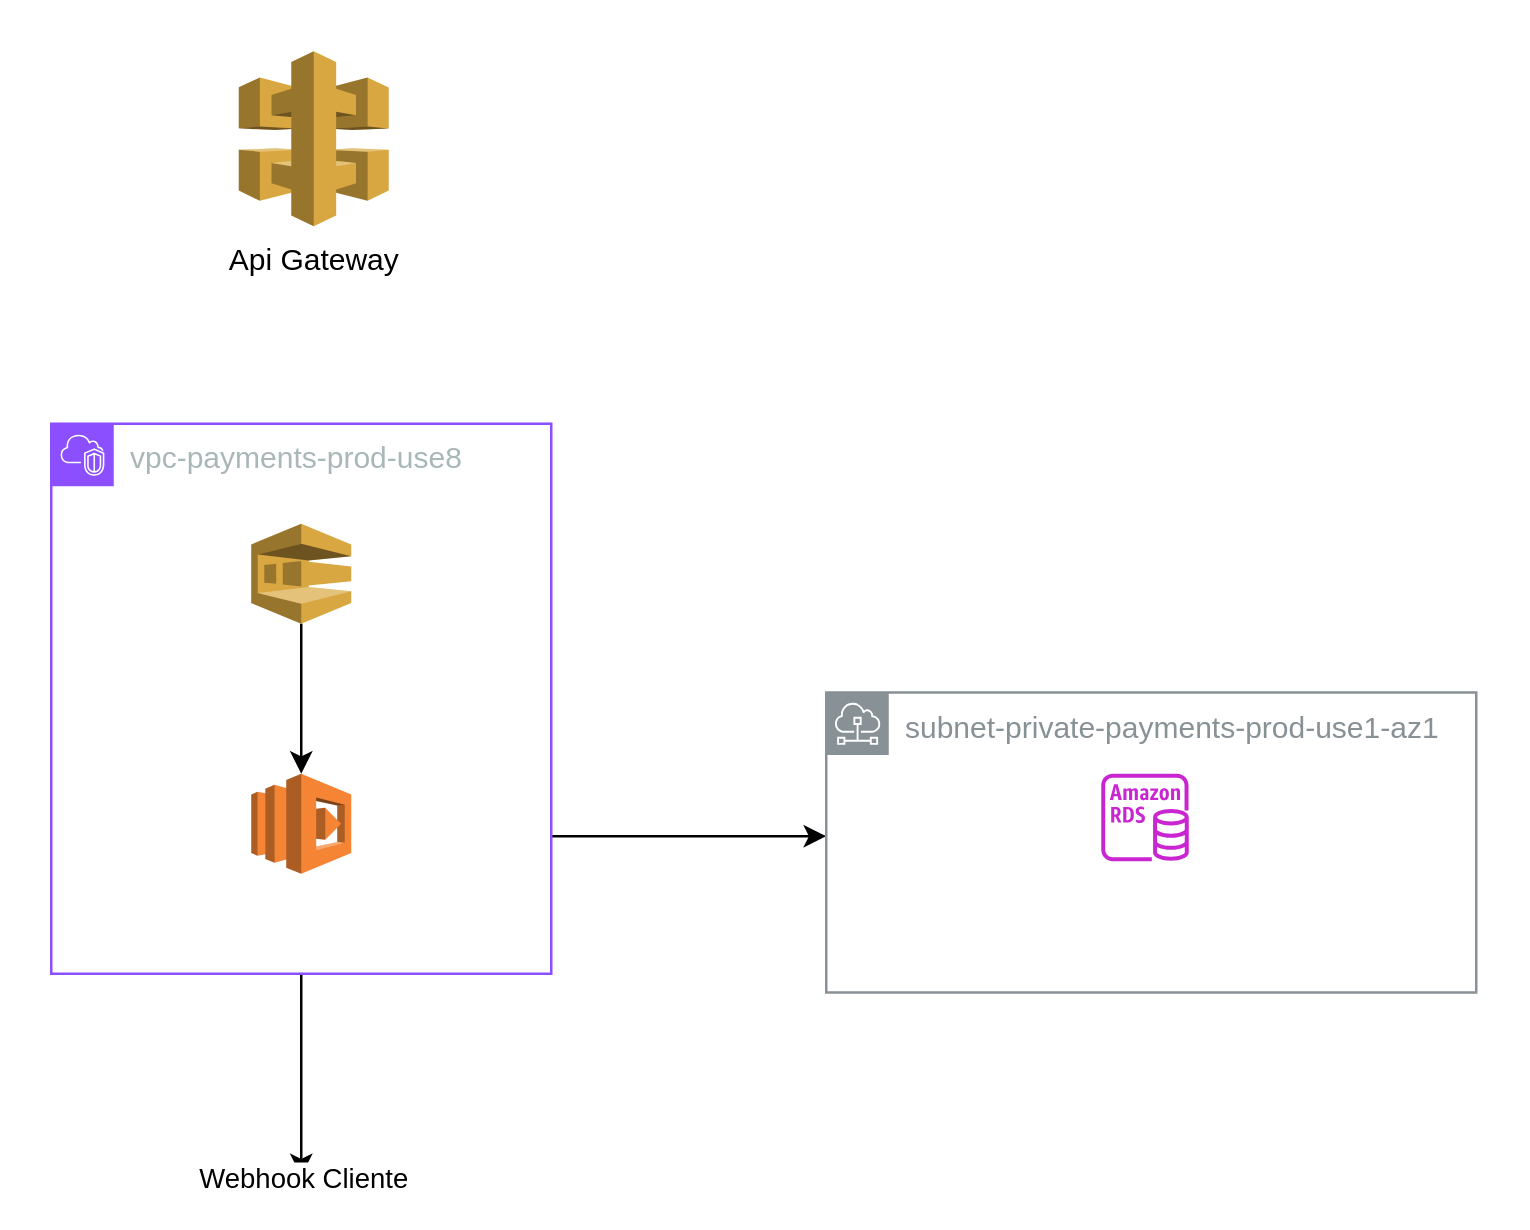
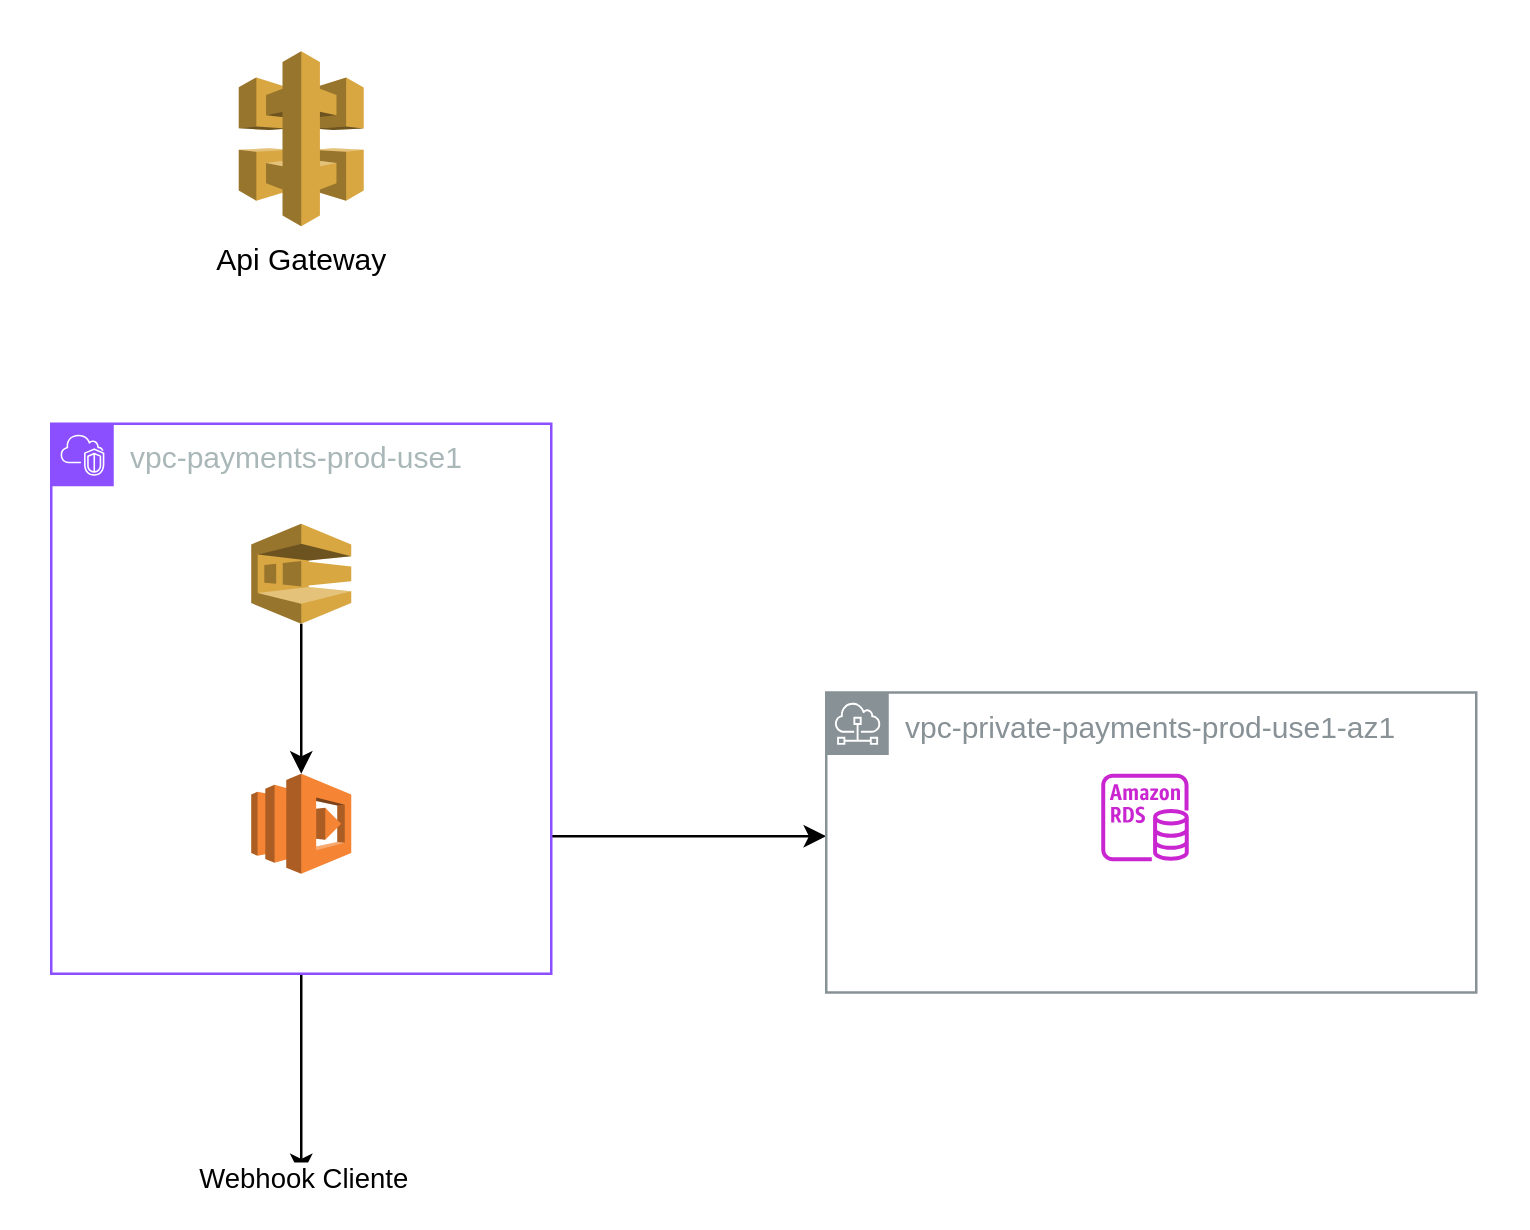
(314, 139) -> (301, 139)
(316, 459) -> (316, 459)
(1191, 747) -> (1188, 729)
